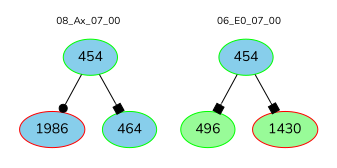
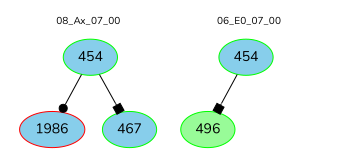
(130, 130) -> (130, 130)
(285, 130) -> none
